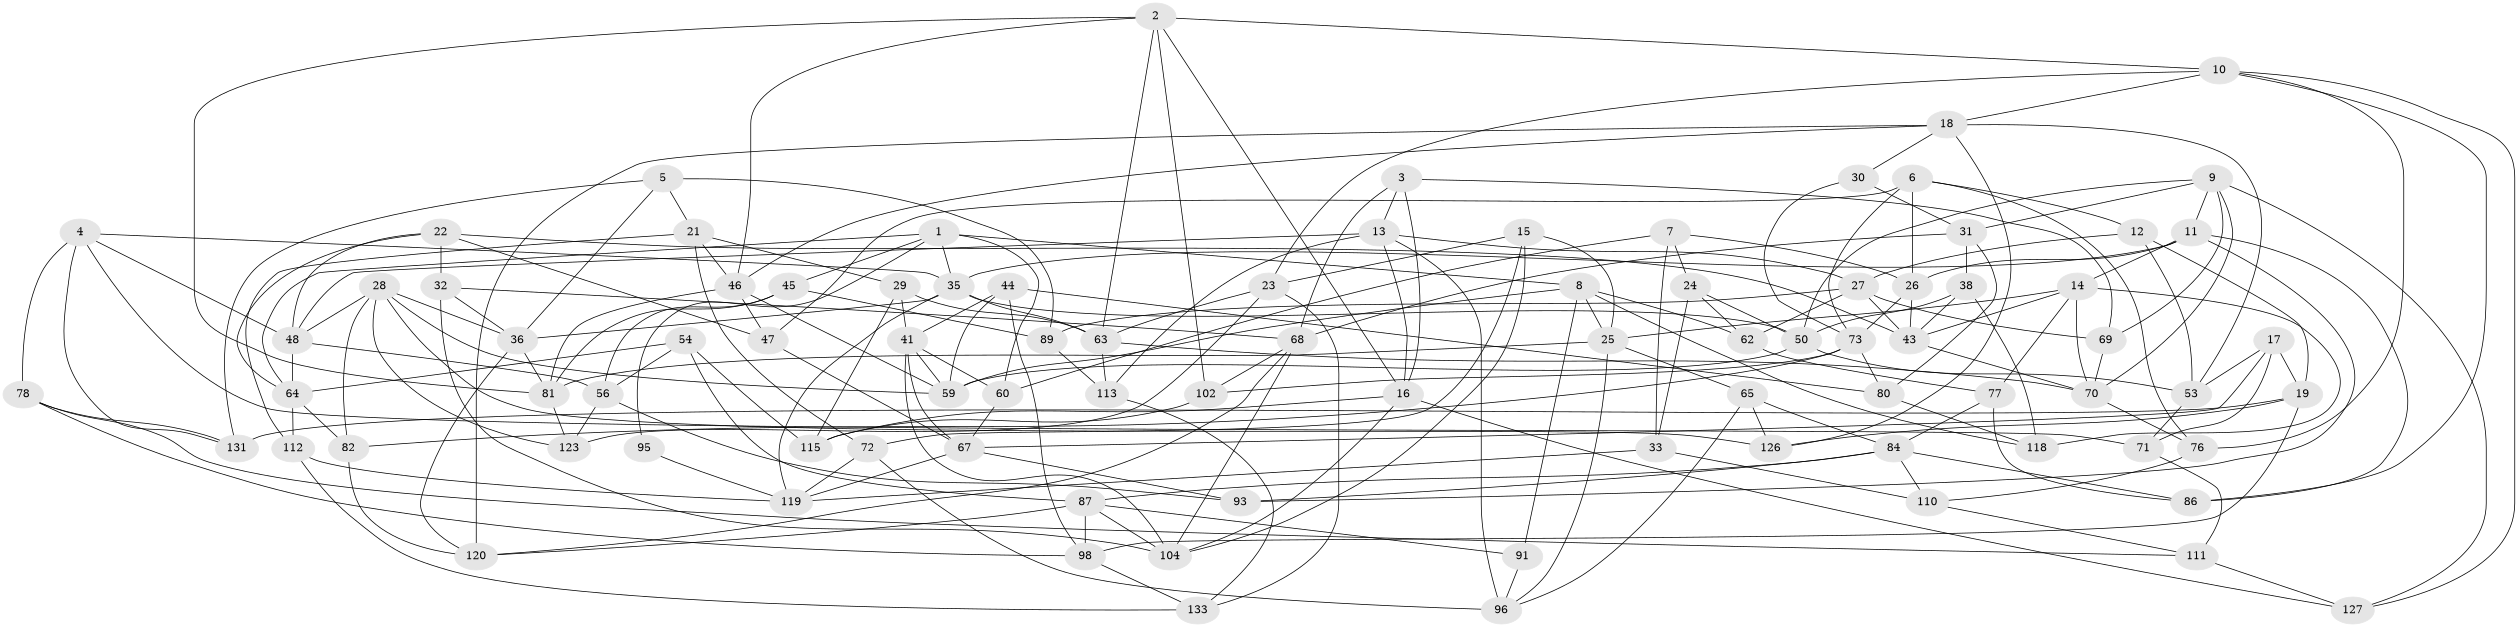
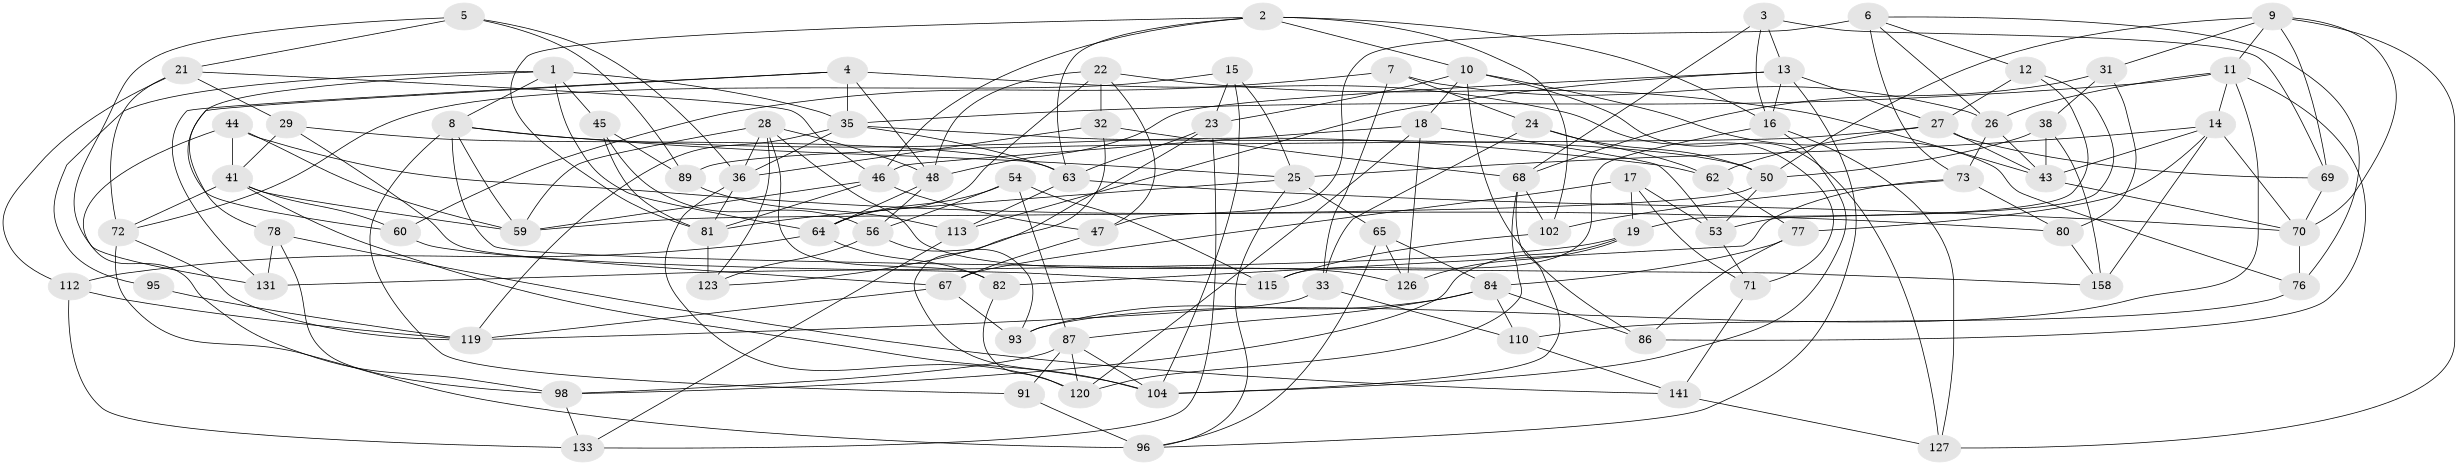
(1858, 178) -> none
(919, 402) -> (175, 206)
(2037, 448) -> (2102, 286)
(2197, 556) -> (1679, 394)
